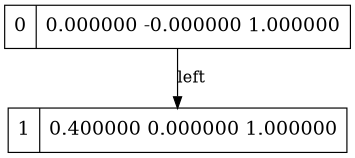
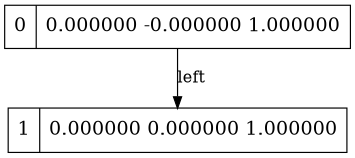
(193, 129) -> (193, 129)
